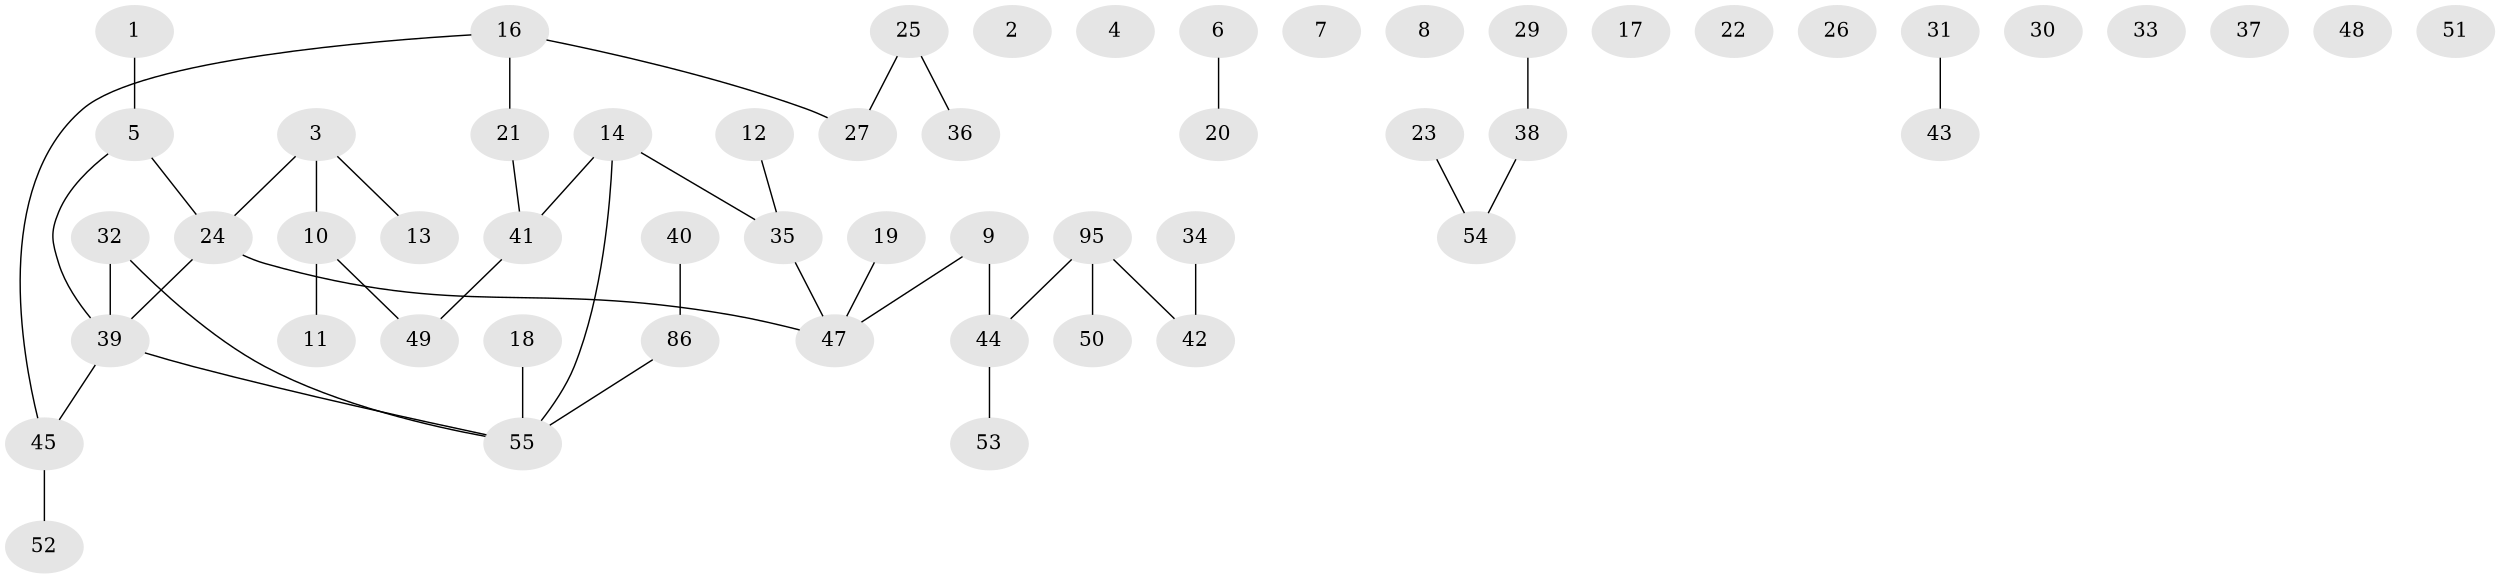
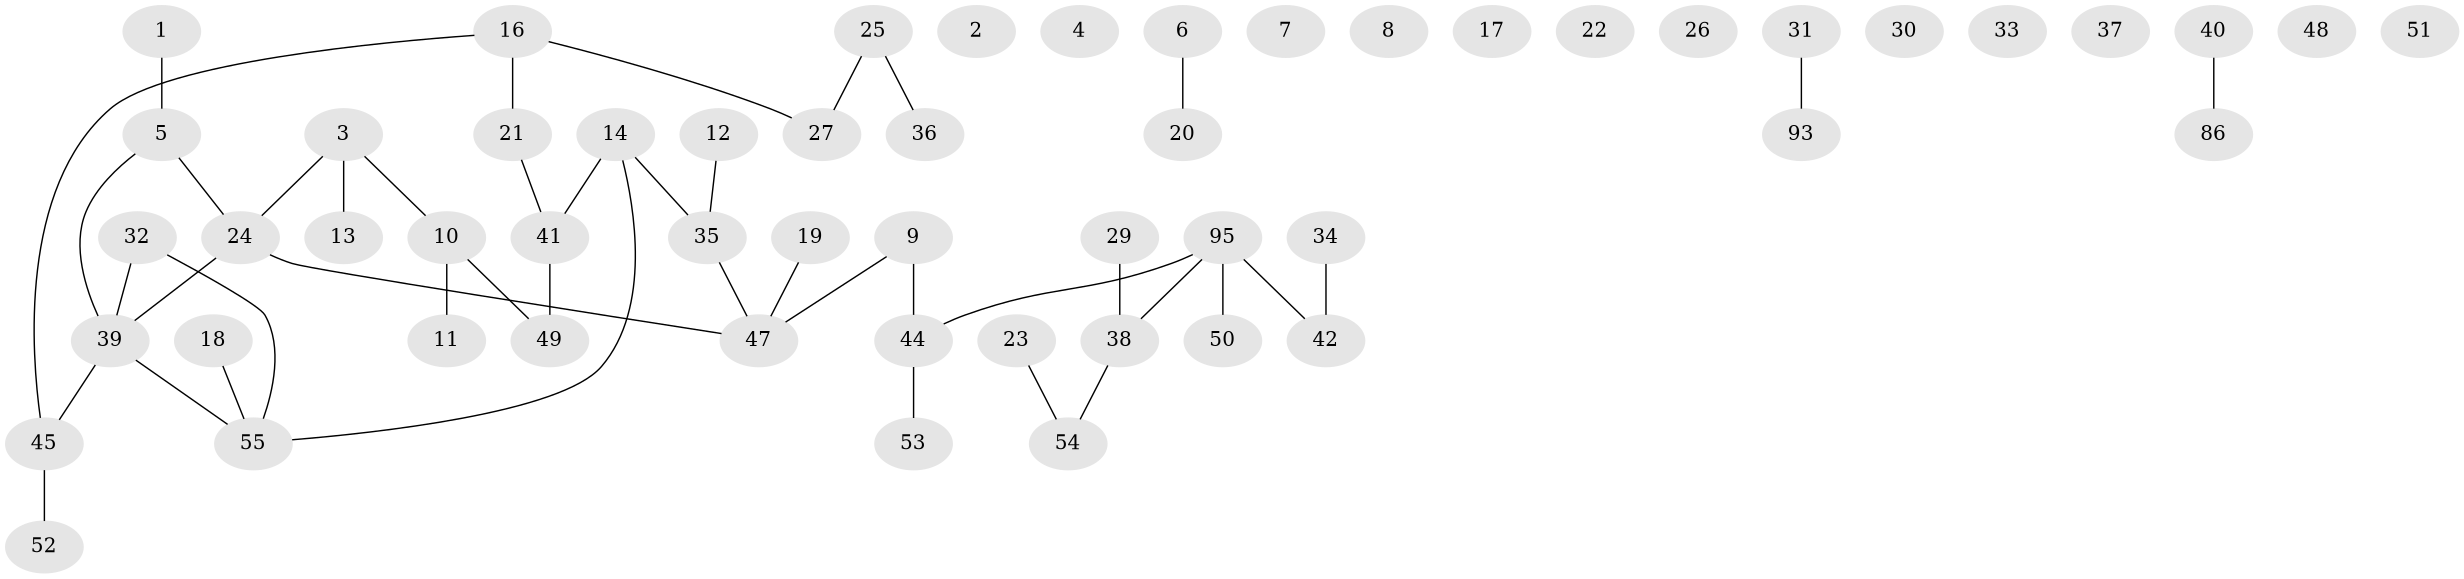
(1940, 135) -> (1801, 135)
none -> (1171, 289)
(601, 392) -> none
